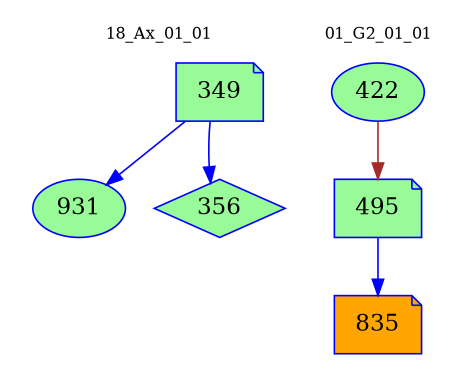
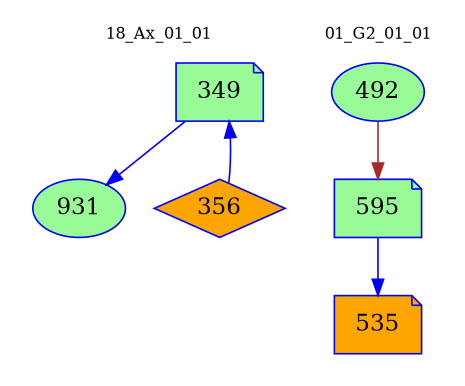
(378, 92) -> (378, 92)
(209, 144) -> (230, 161)
(220, 208) -> (220, 208)
(378, 208) -> (378, 208)
(378, 325) -> (378, 325)
